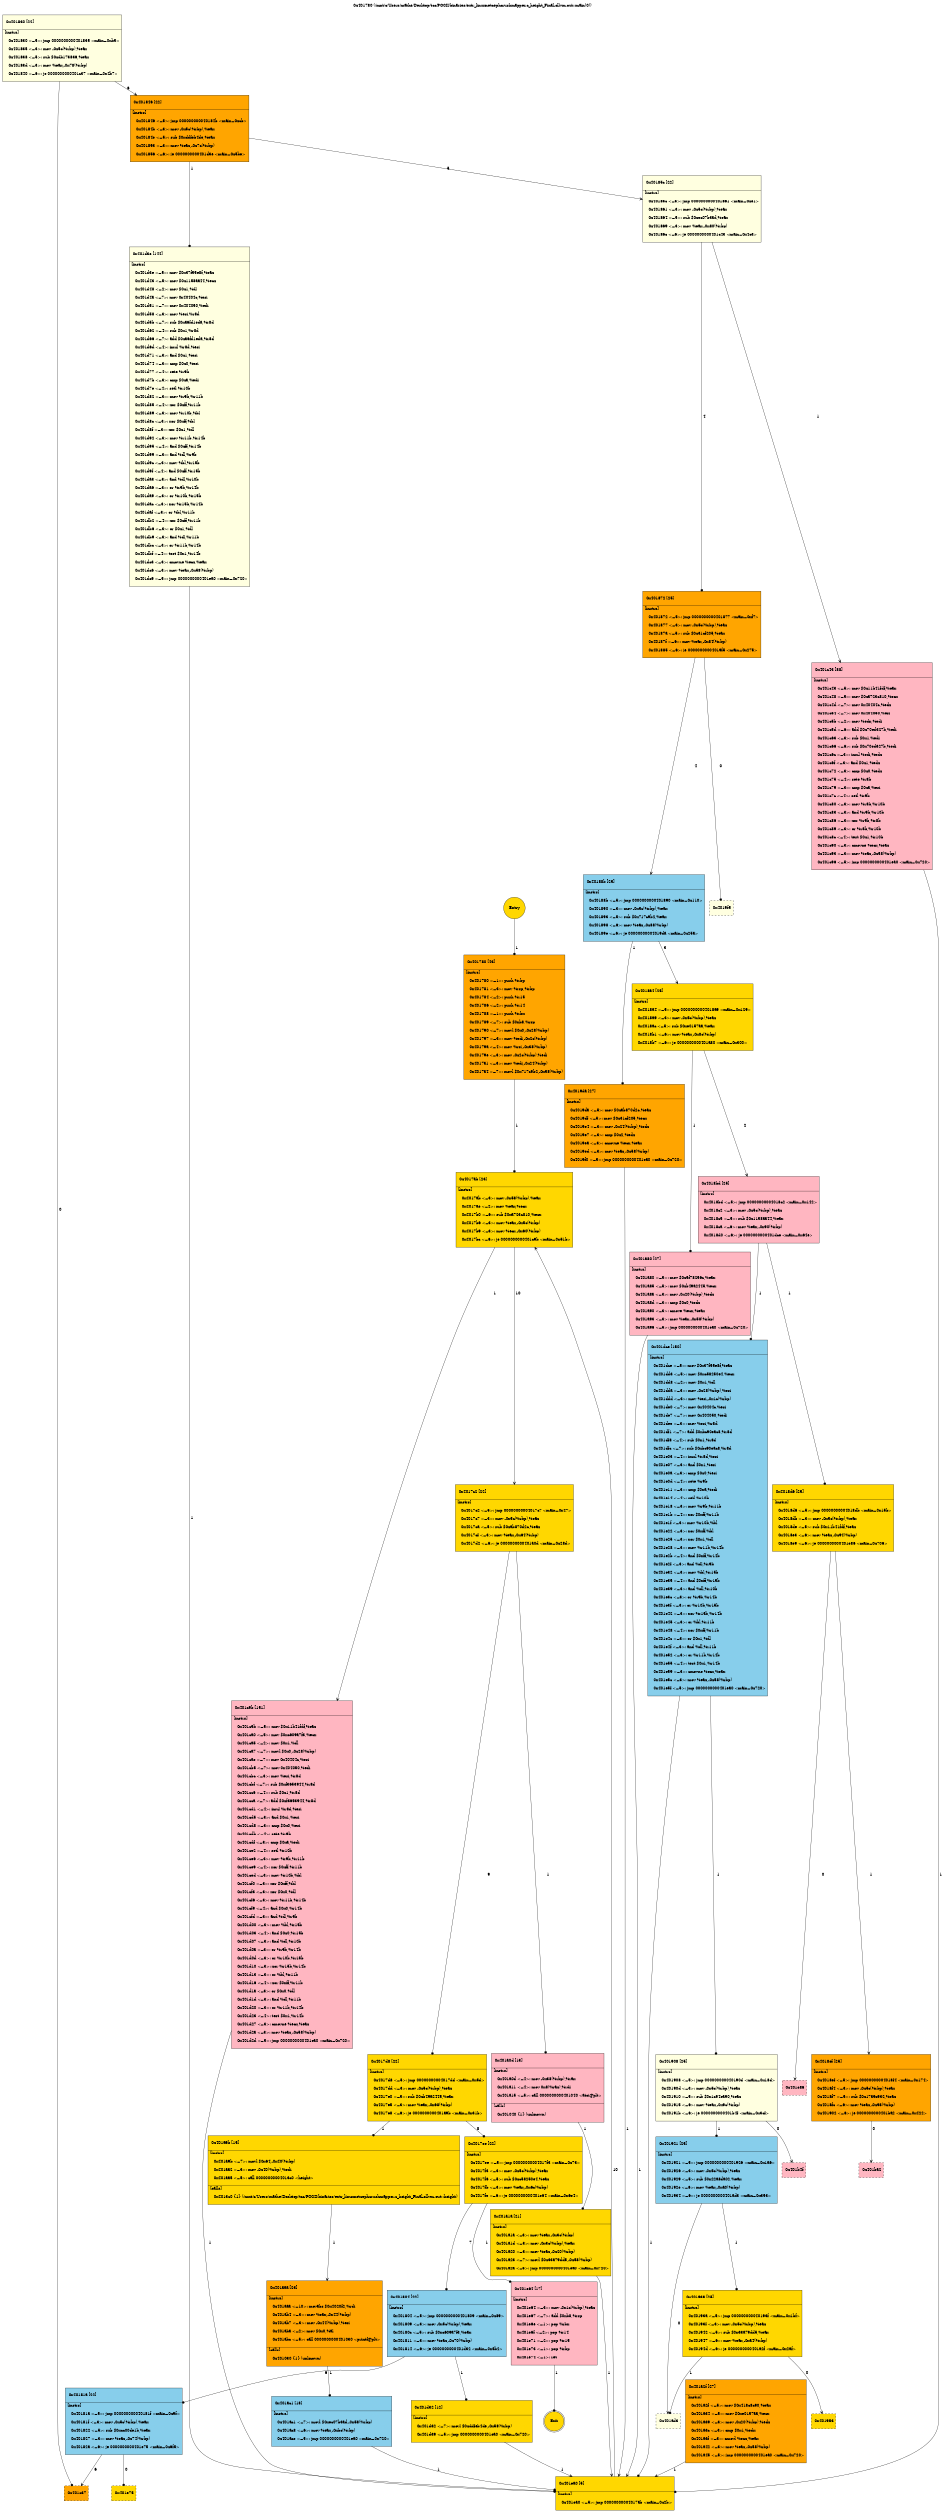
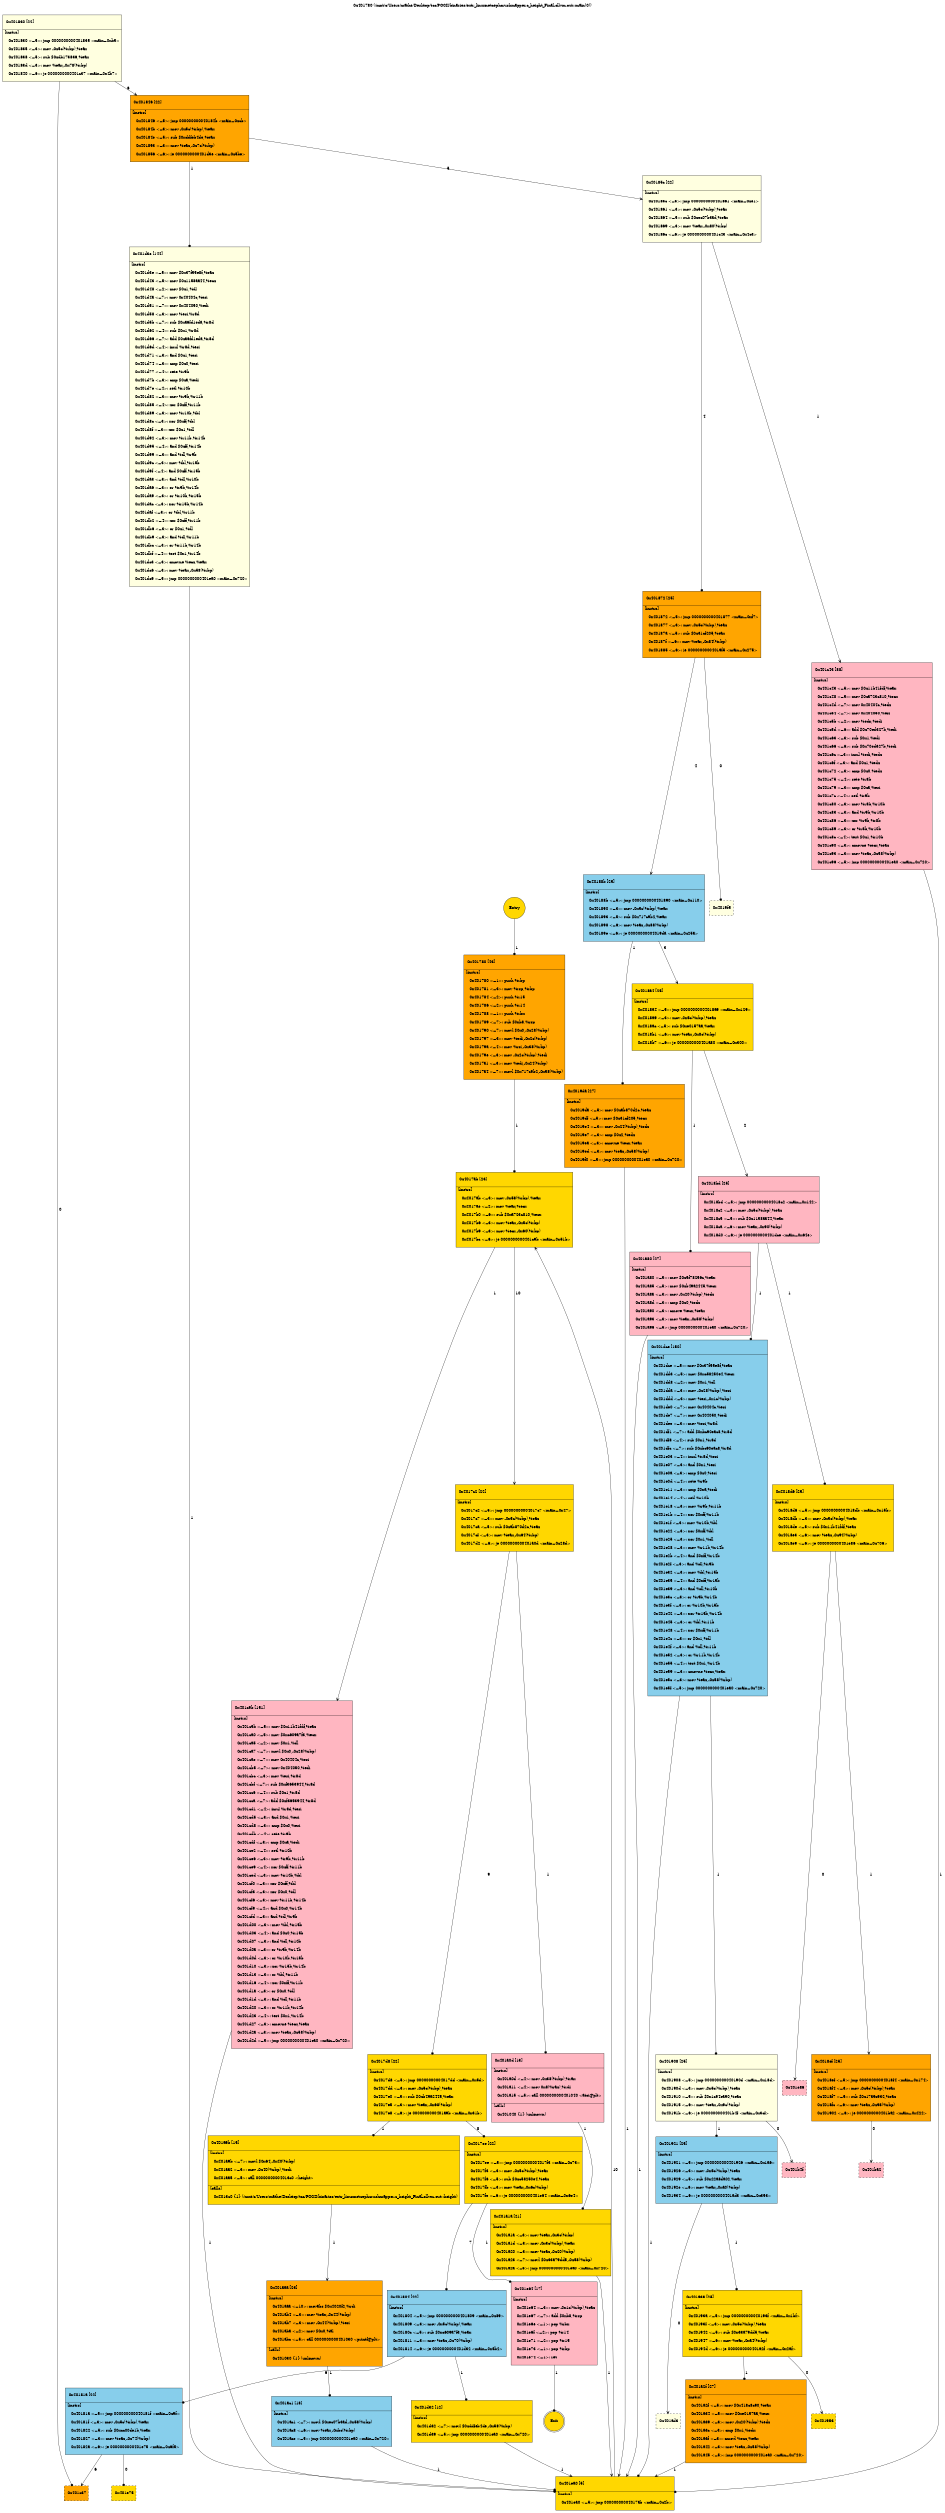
(682, 2382) -> (744, 2367)
